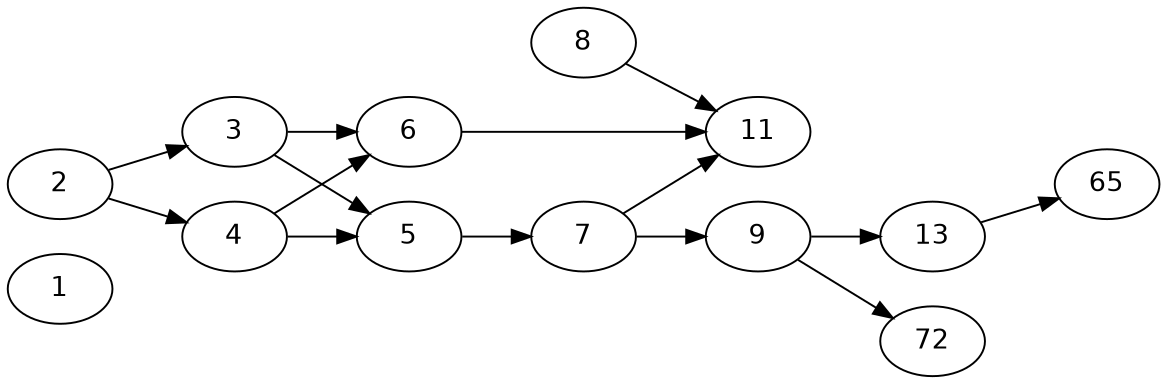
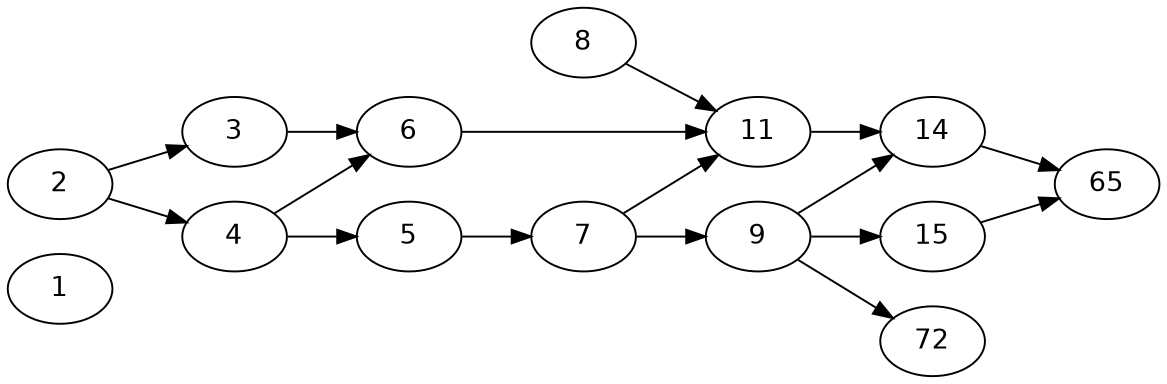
none -> (933, 132)
(310, 177) -> none
(933, 237) -> (933, 237)
